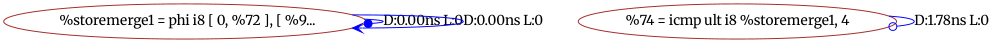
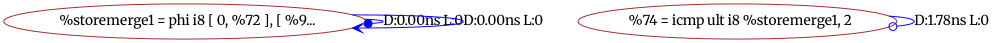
(737, 21) -> (737, 21)
